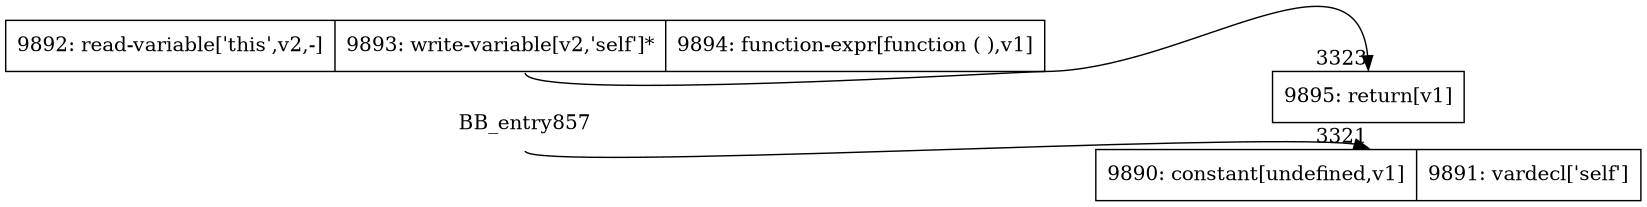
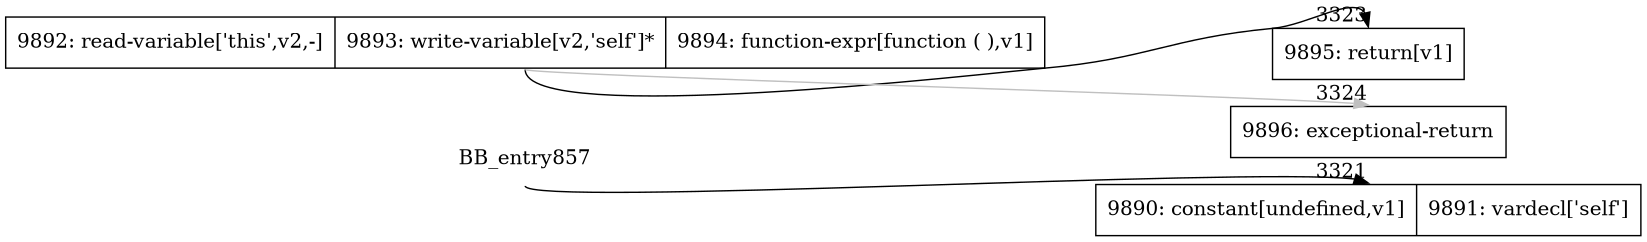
none -> (1368, 132)
